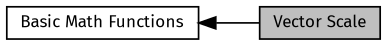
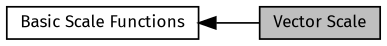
(103, 23) -> (103, 23)
